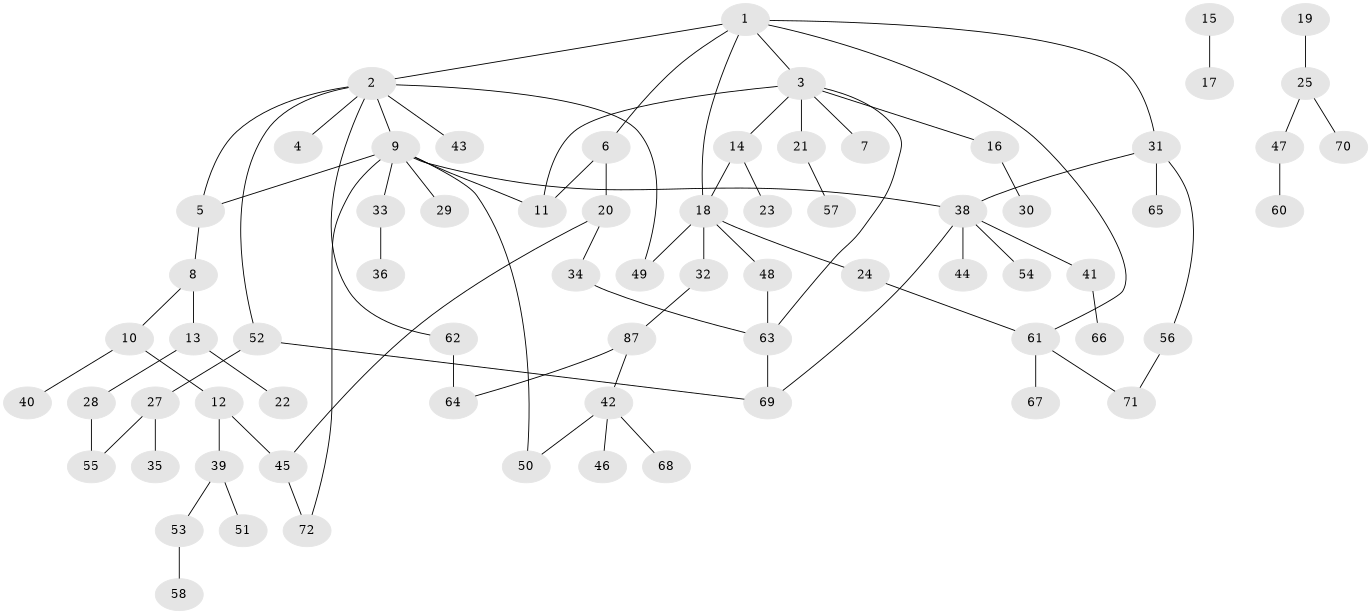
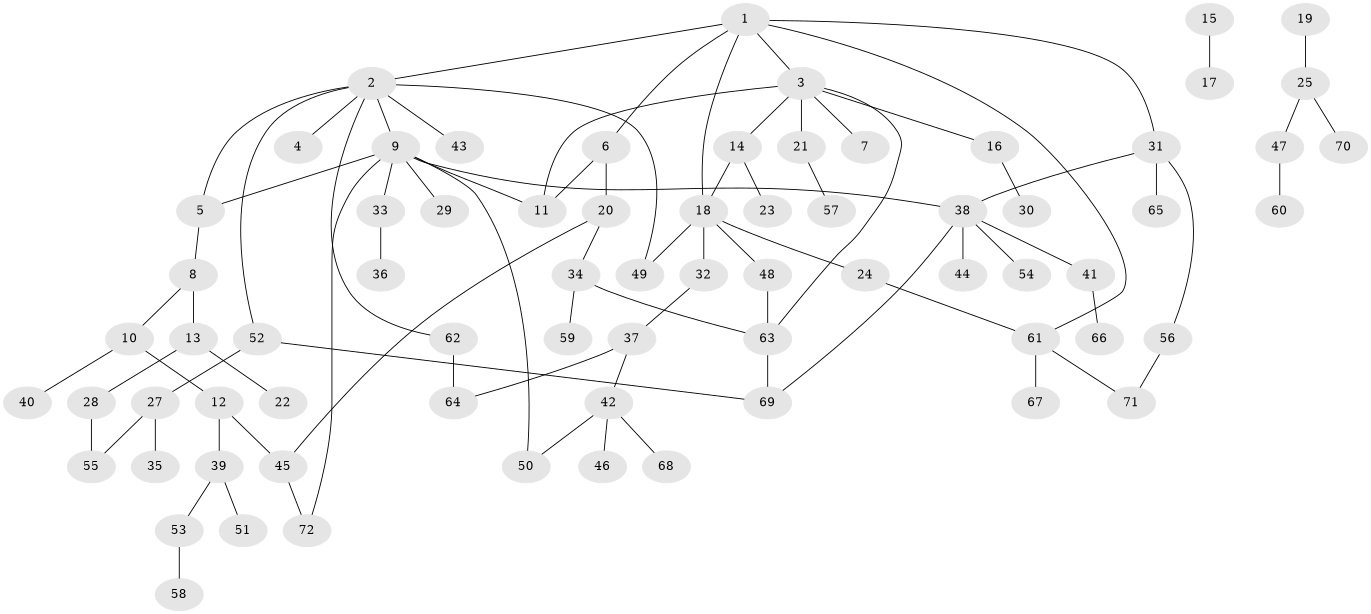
none -> (568, 339)
(632, 339) -> (632, 339)
